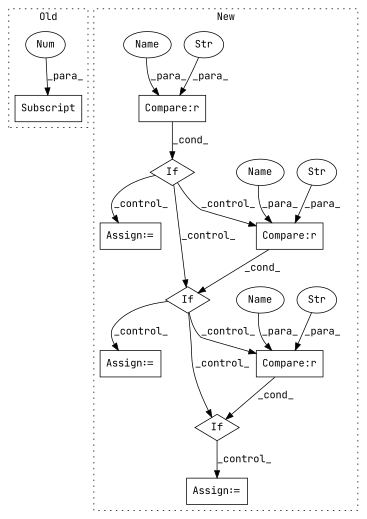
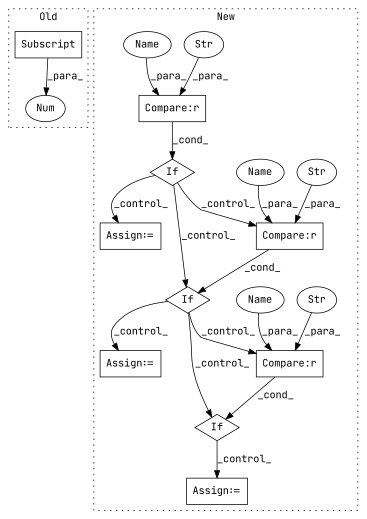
(47, 73) -> (47, 73)
